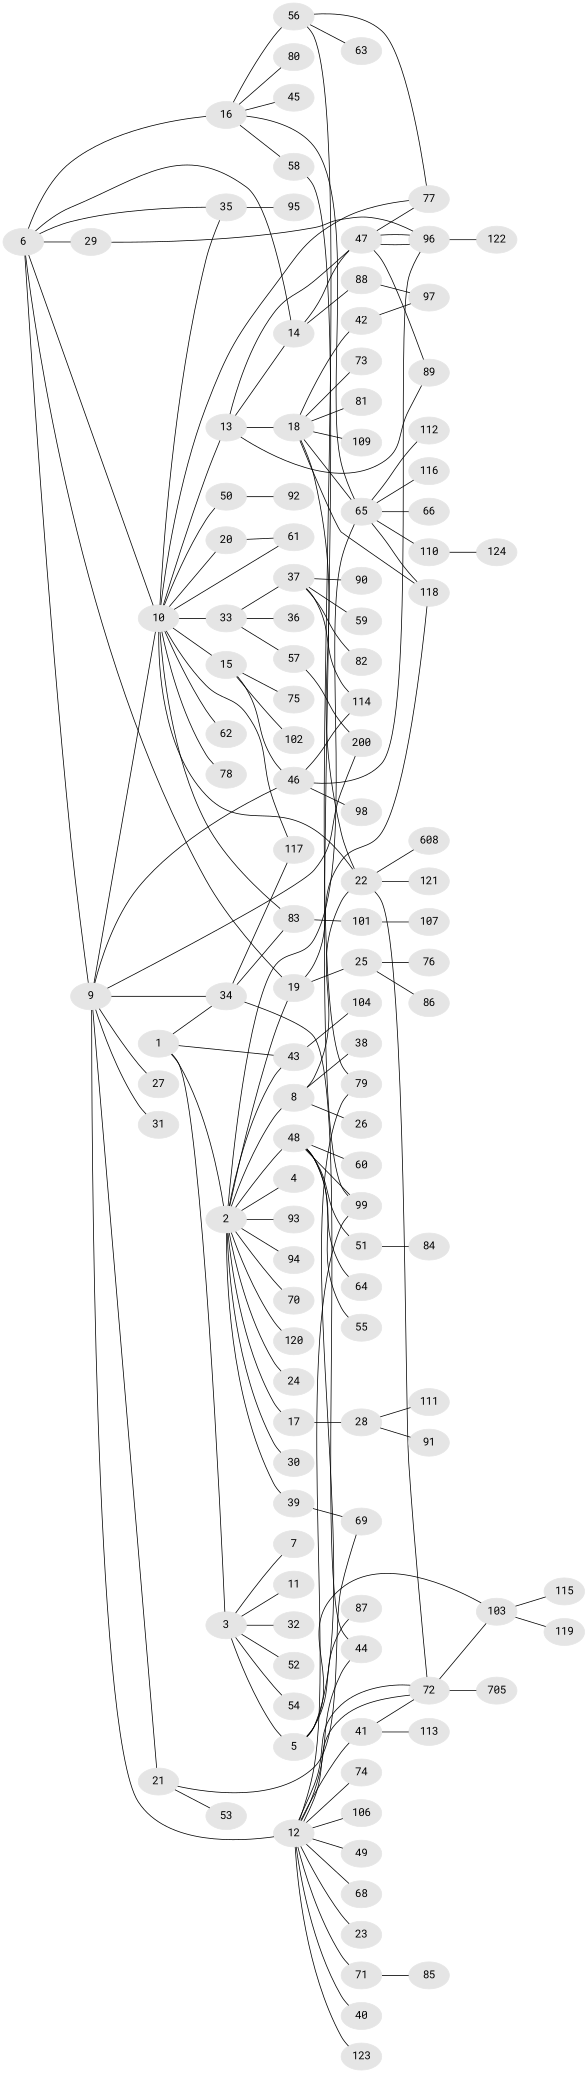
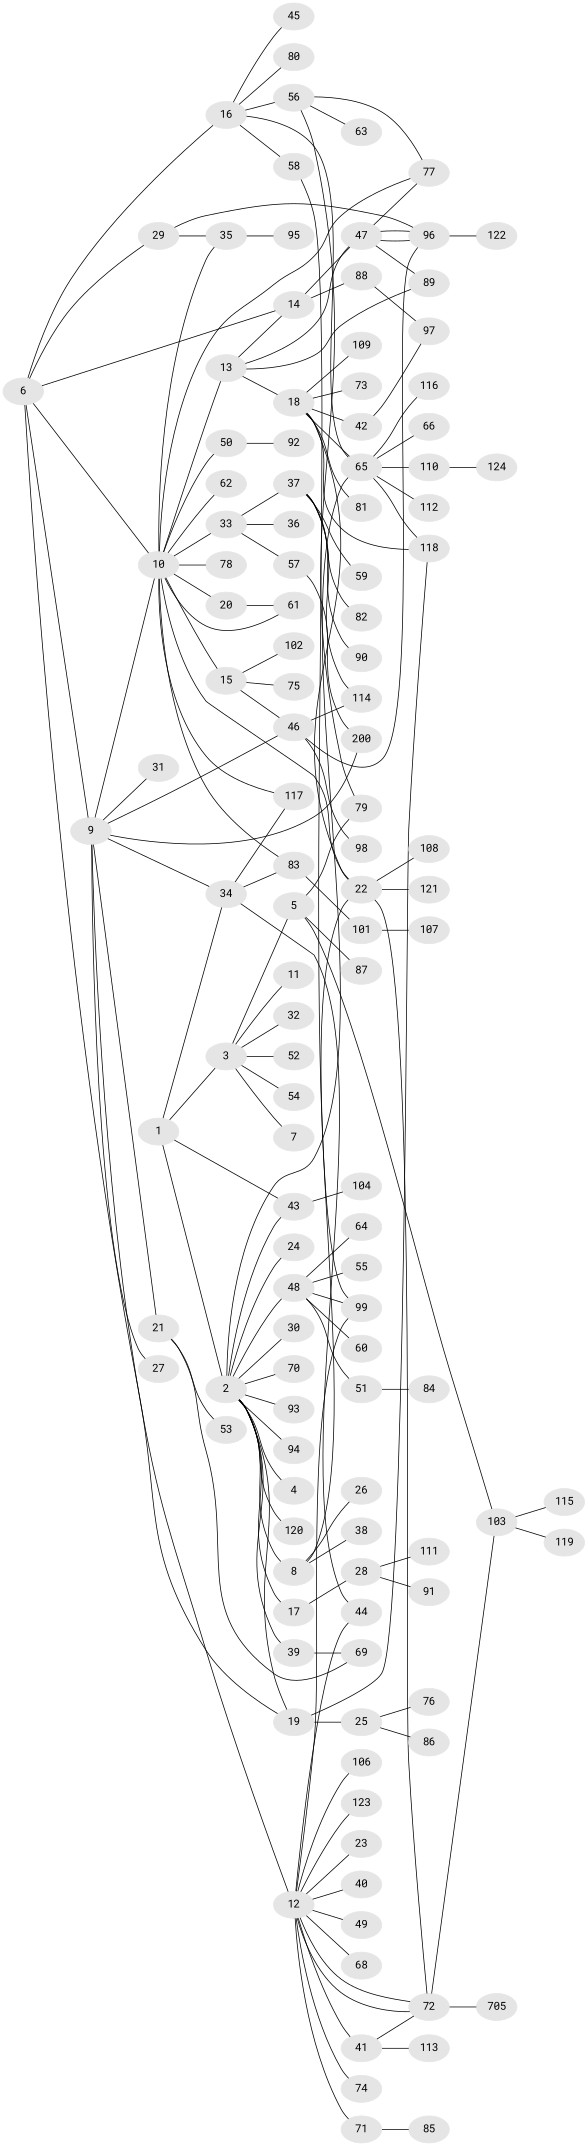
(121, 212) -> (192, 236)
(429, 841) -> (429, 849)
